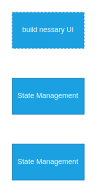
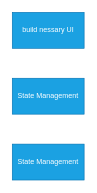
(48, 30) -> (48, 30)
